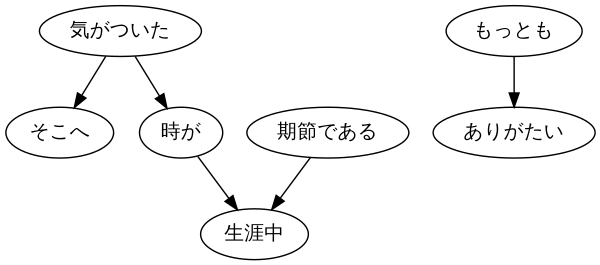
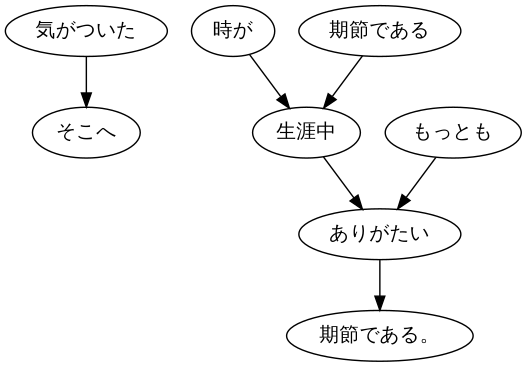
(147, 76) -> none
none -> (339, 177)
none -> (380, 336)
